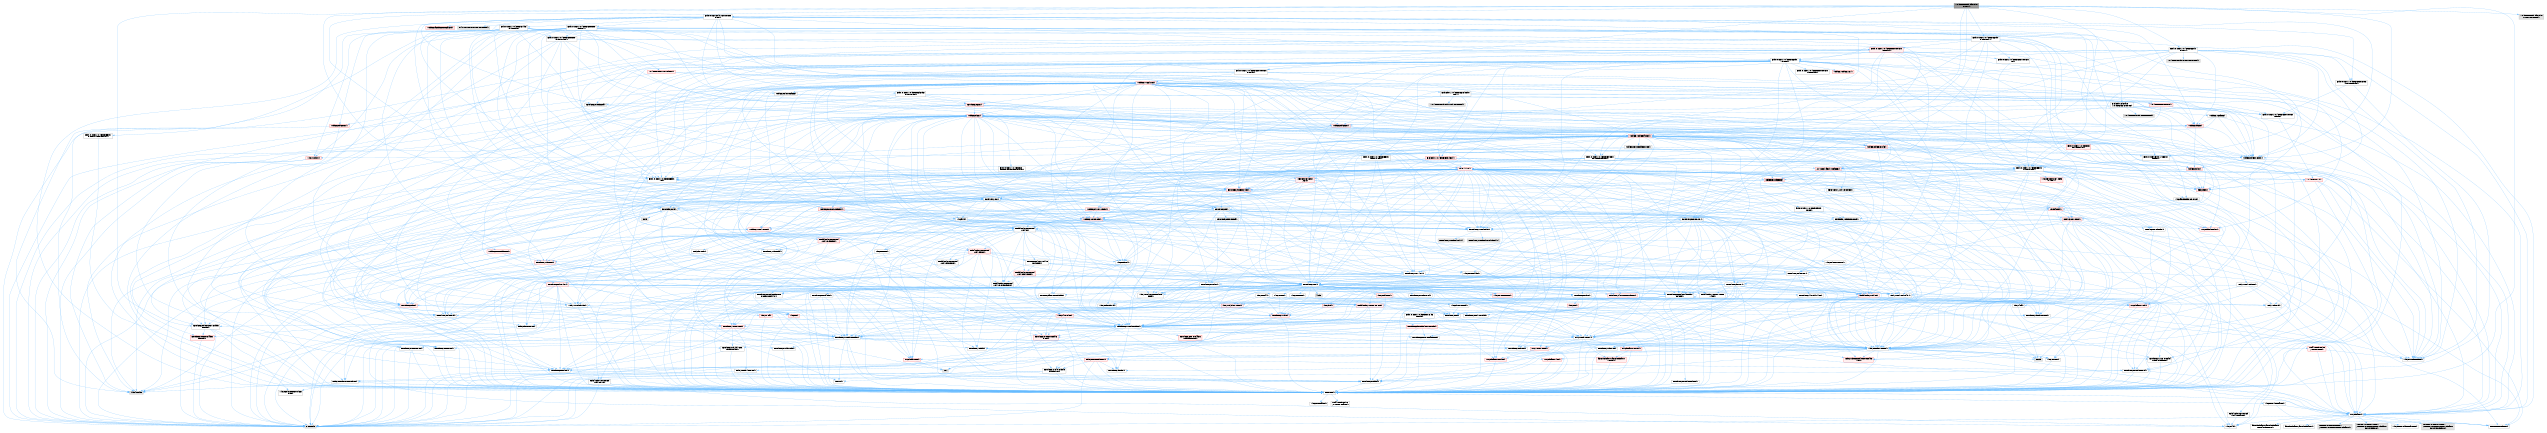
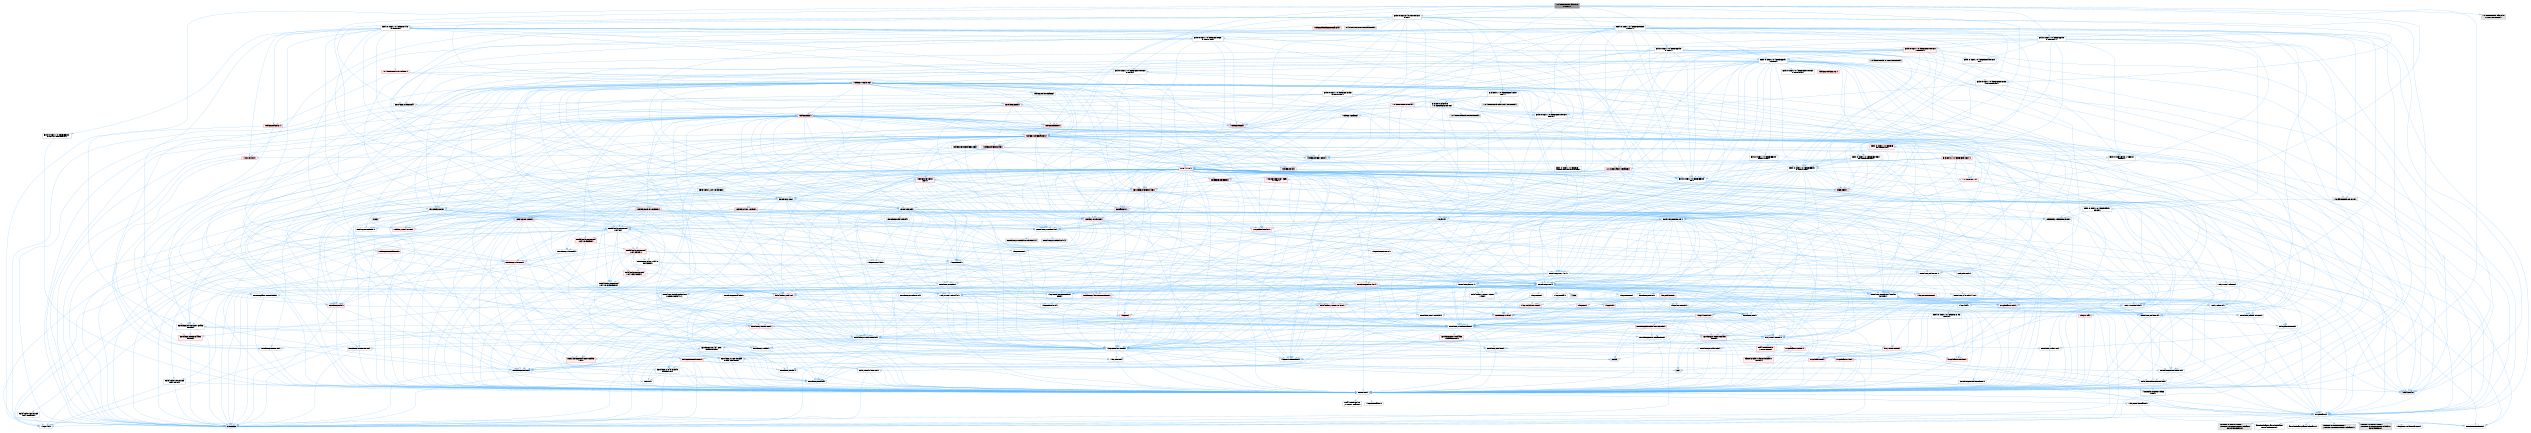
(948, 262) -> none
